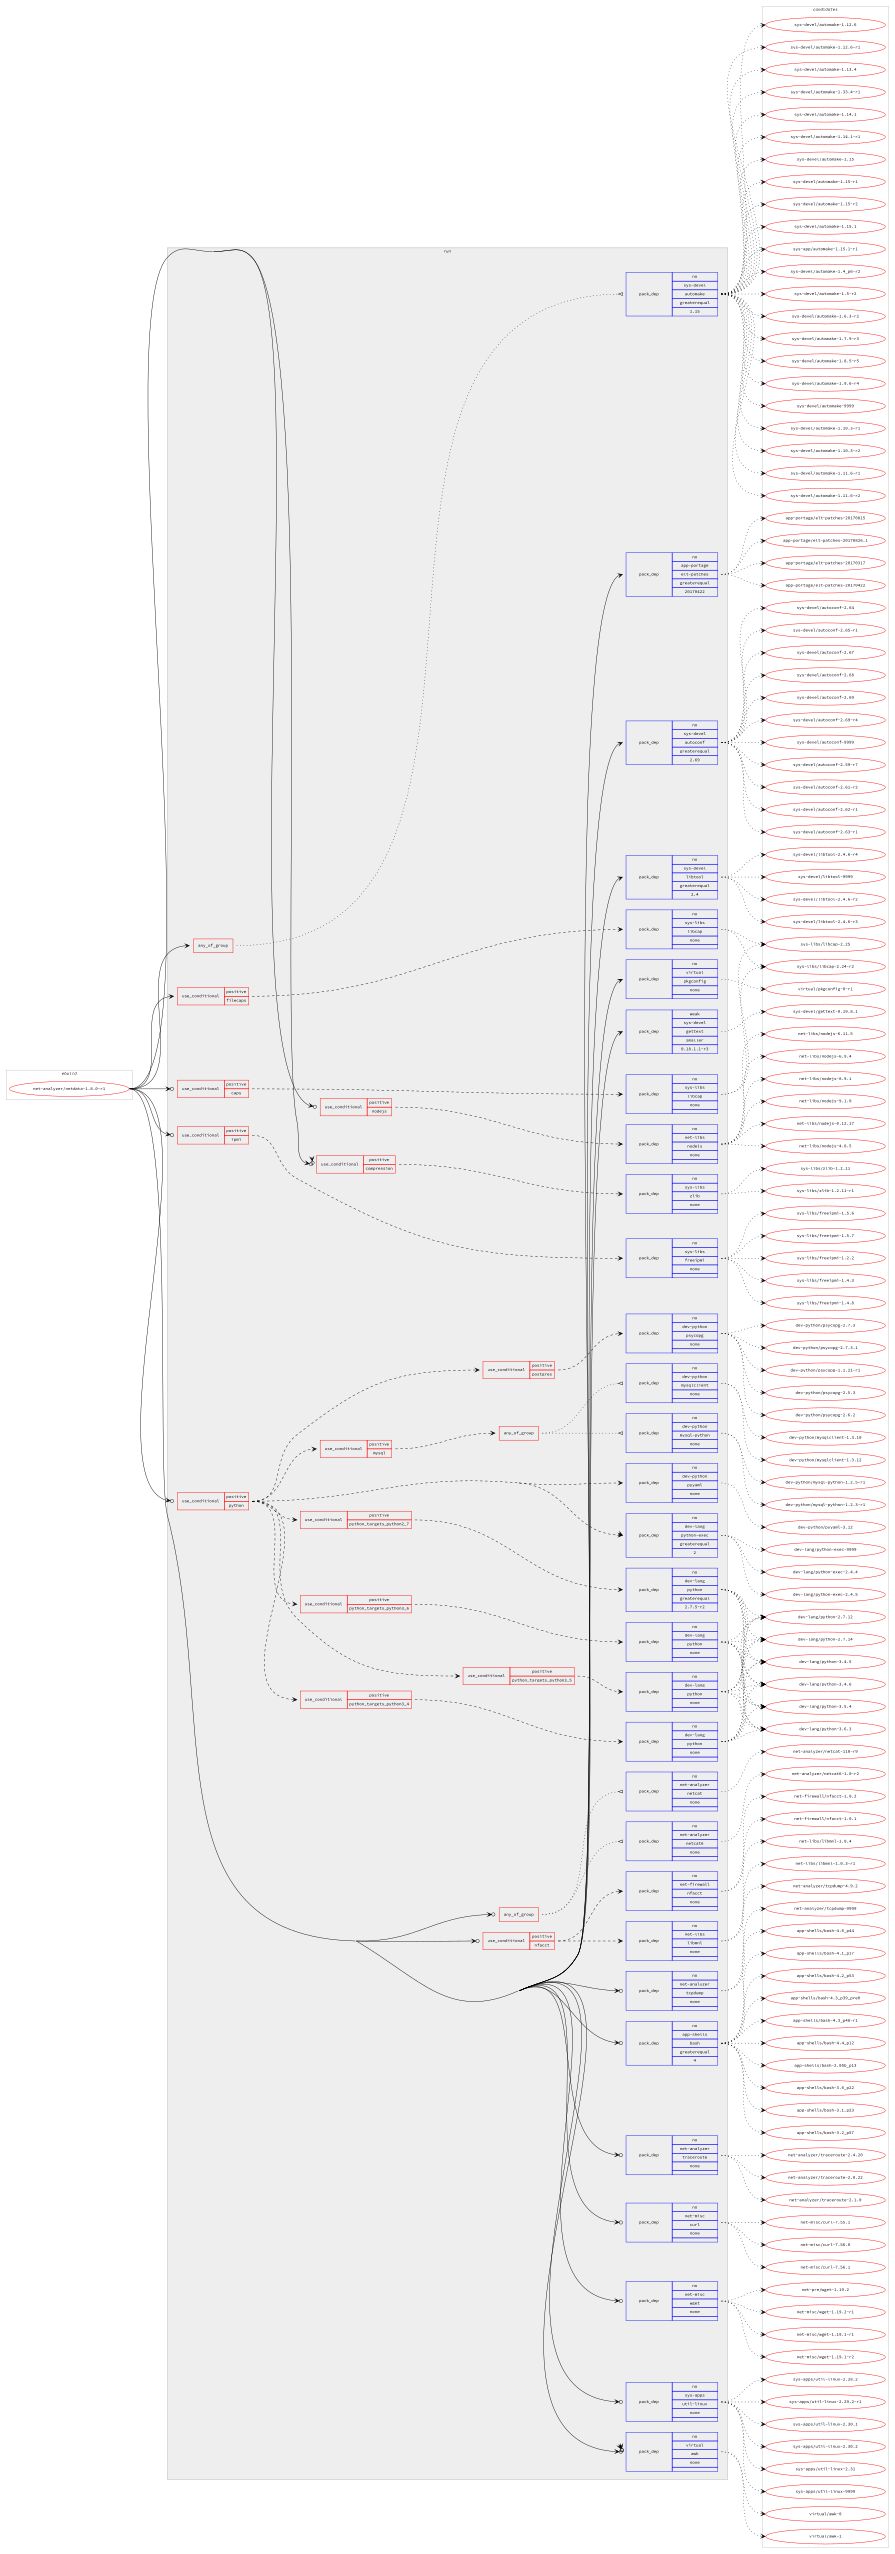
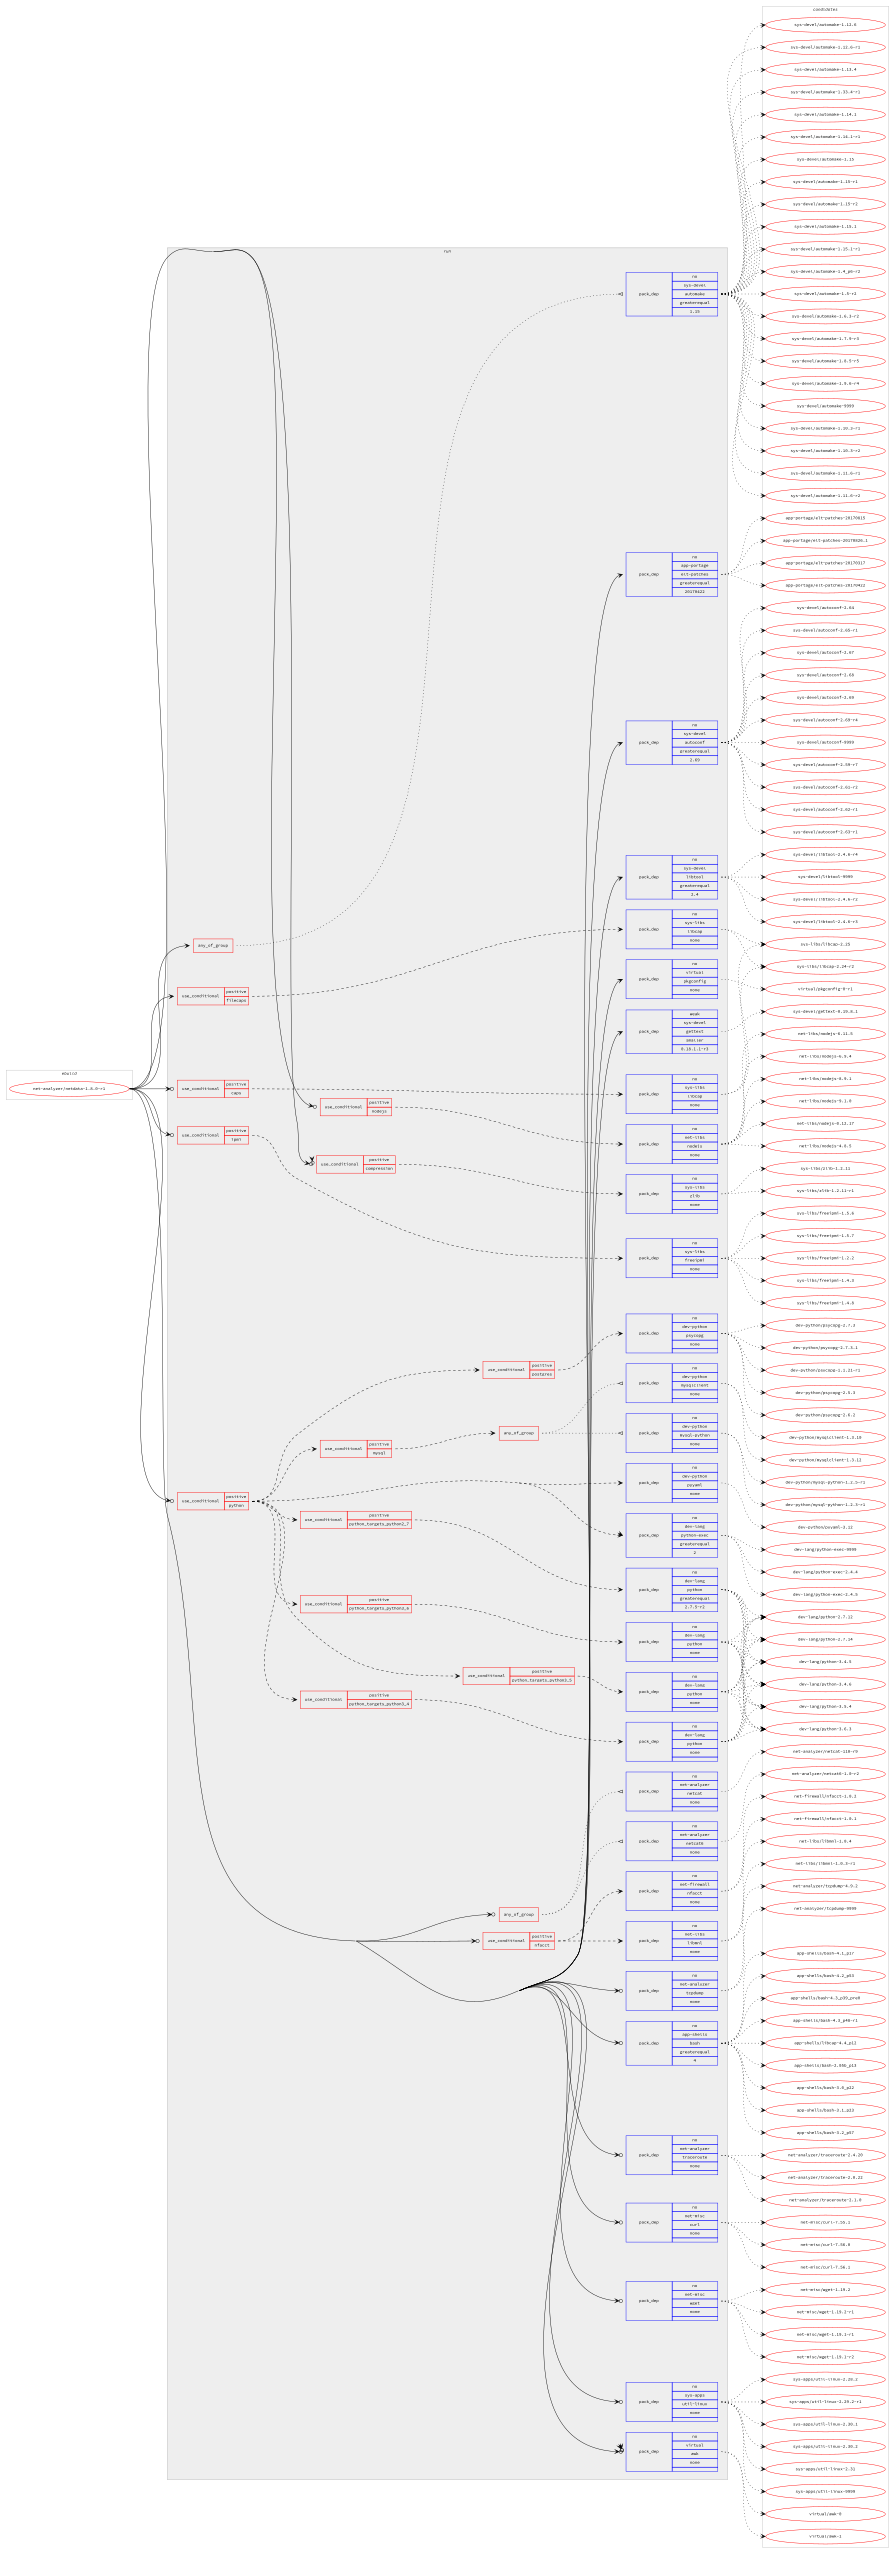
(826, 249) -> (826, 249)
(826, 1931) -> none
(826, 2043) -> (826, 2043)
(826, 2290) -> (826, 2290)
